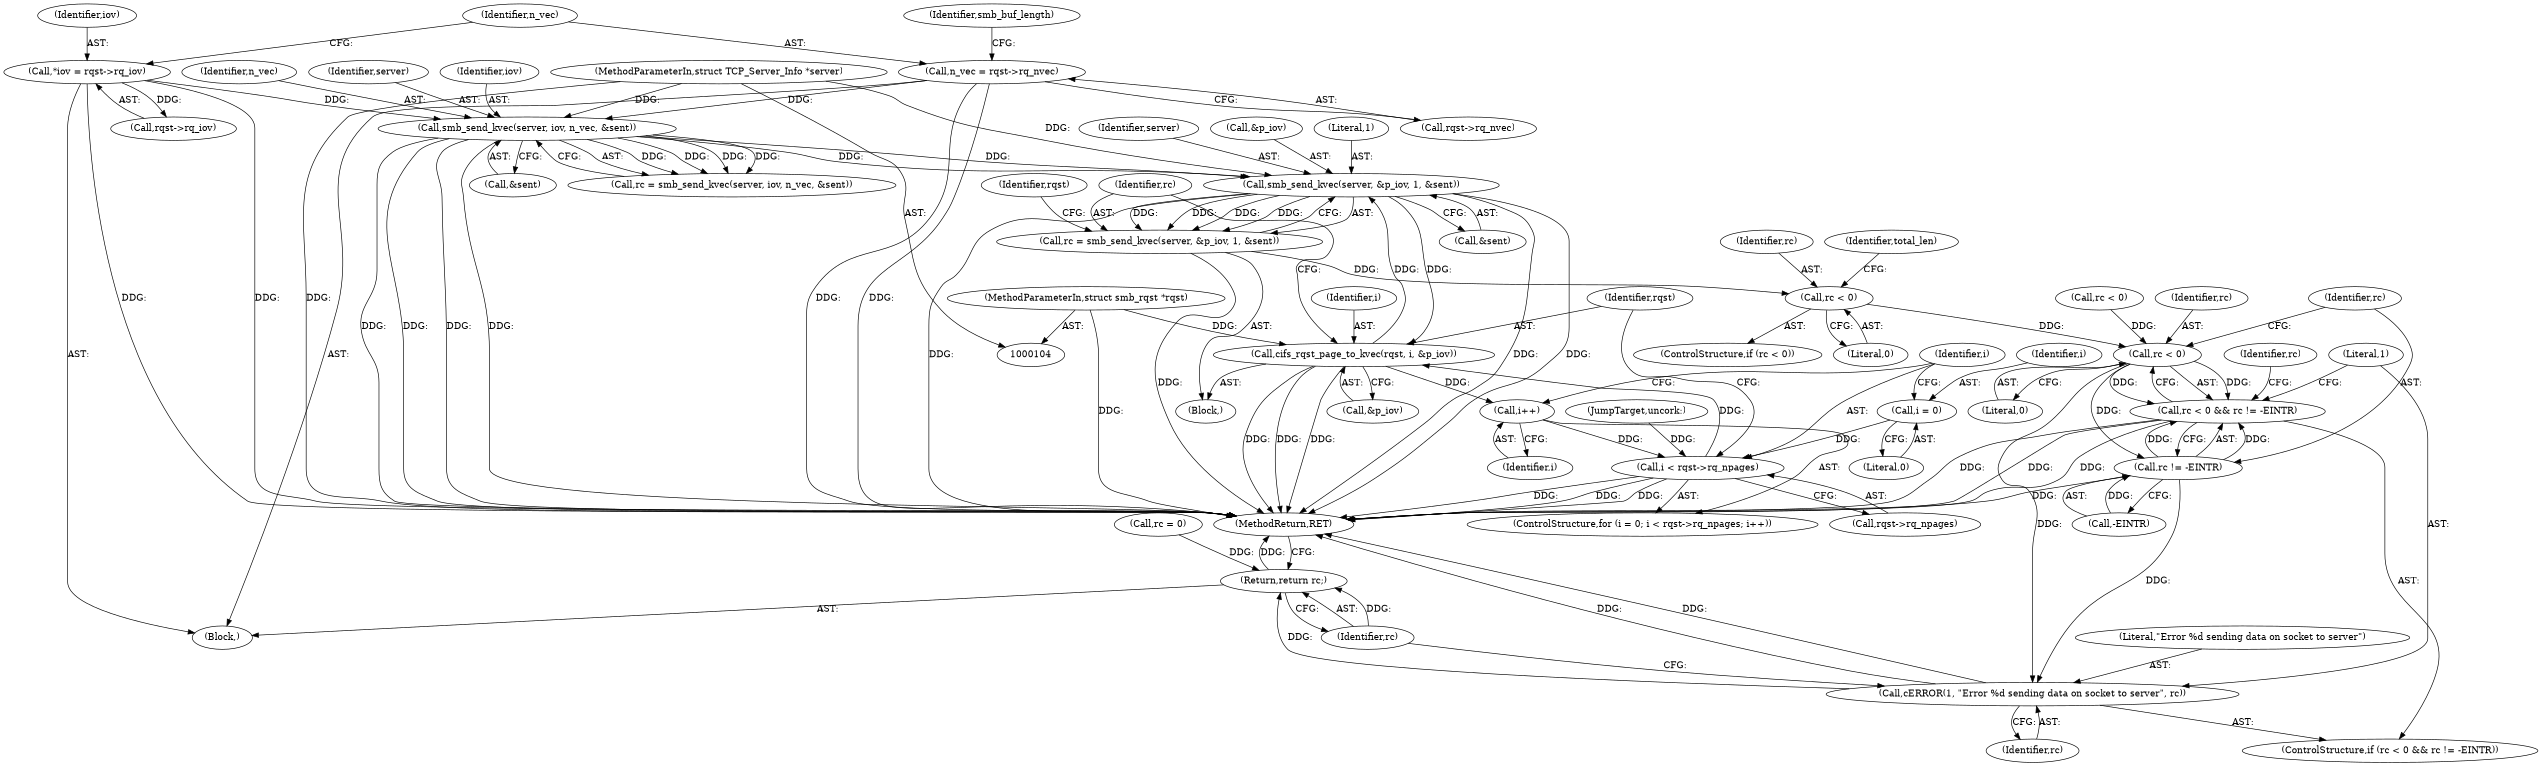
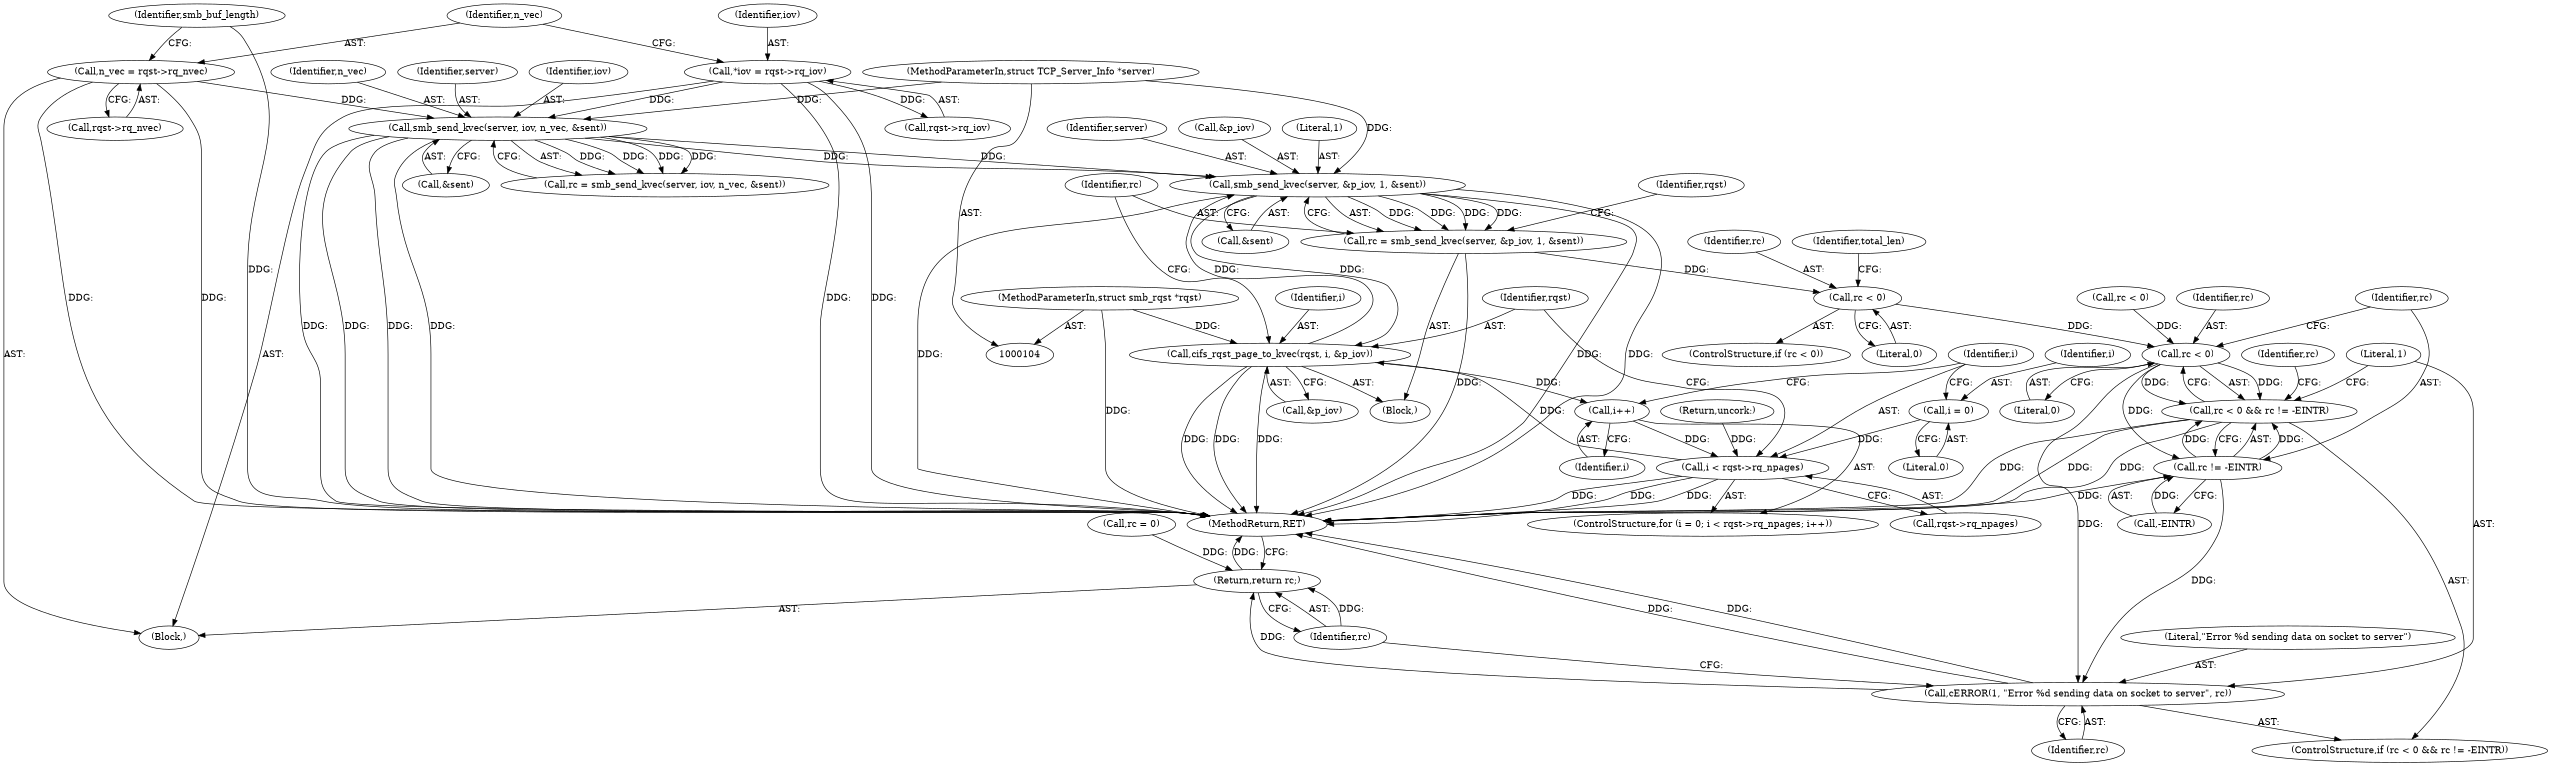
(1637, 411) -> (1717, 411)
(361, 498) -> (311, 499)
